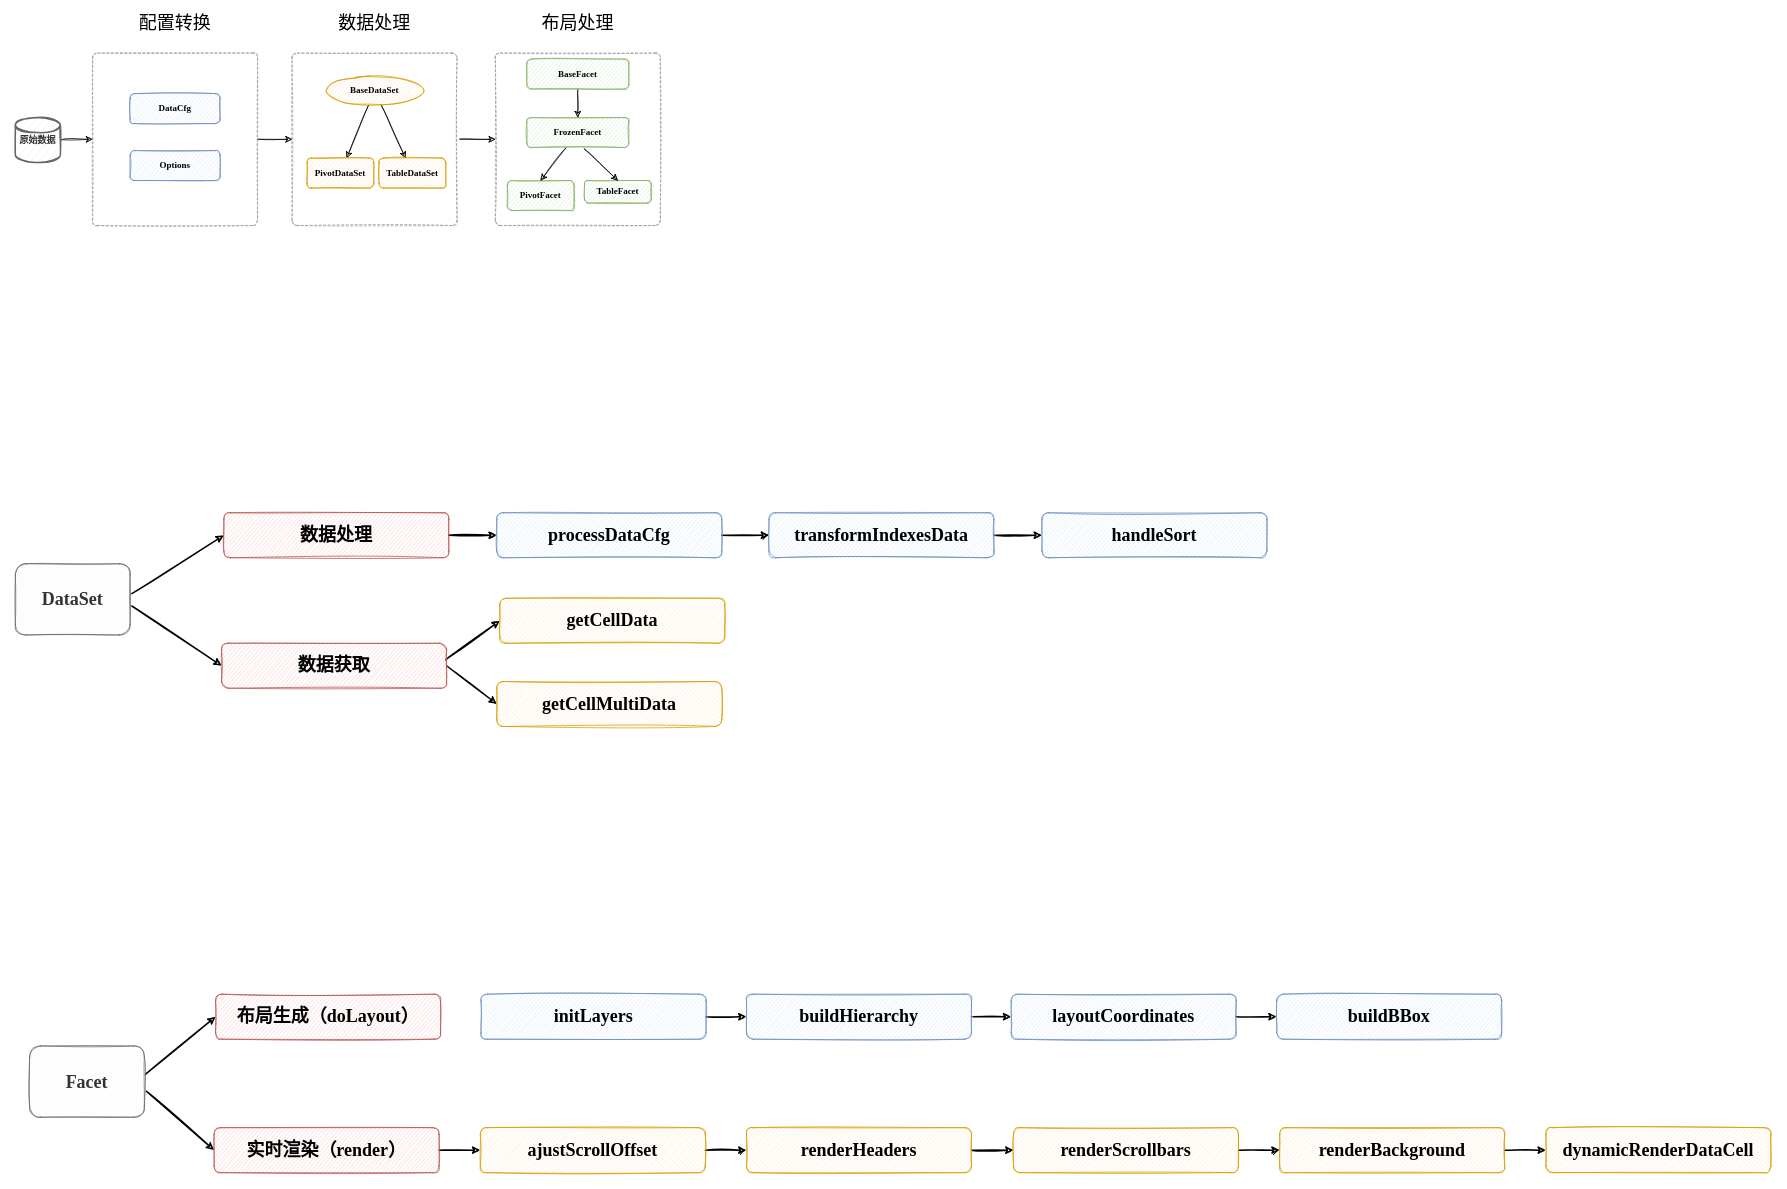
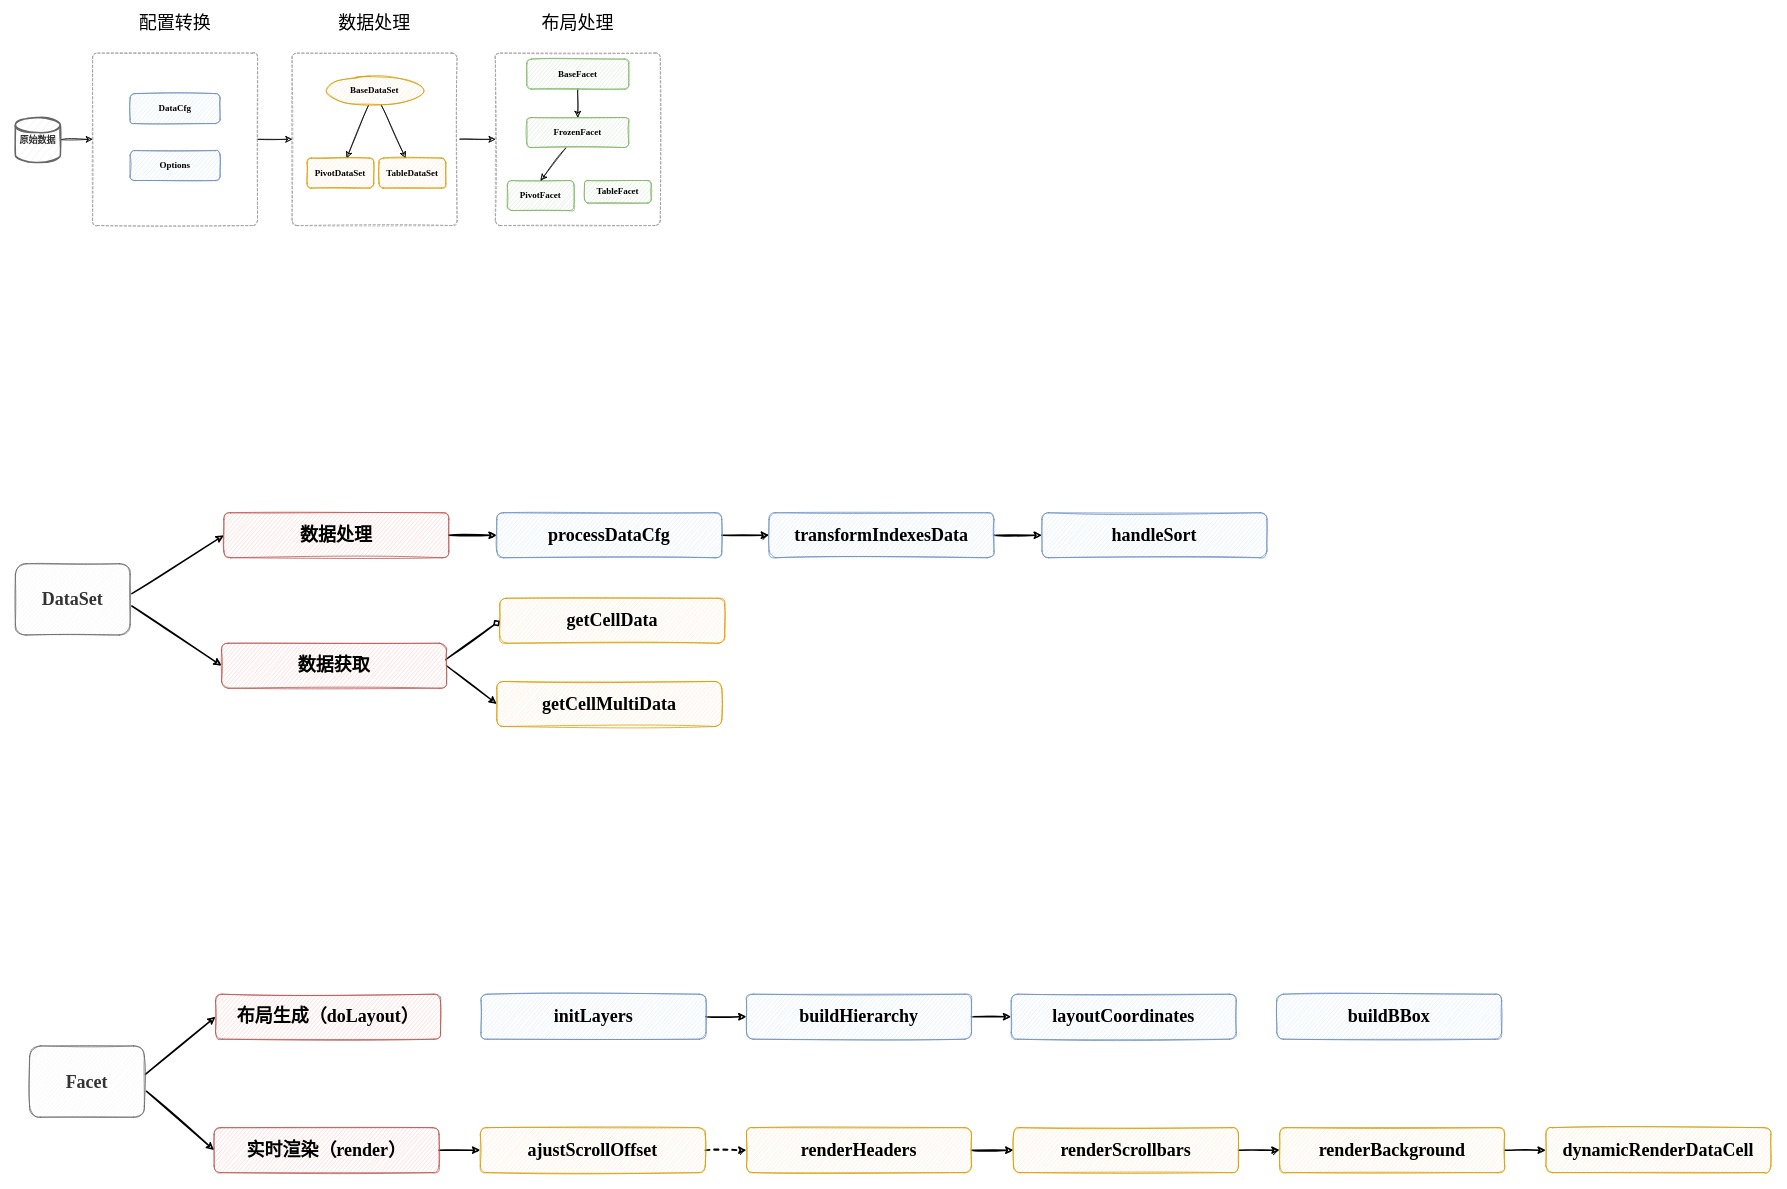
(599, 163) -> none
(493, 625) -> (492, 626)
(1254, 1017) -> none
(723, 1150) -> (723, 1150)
